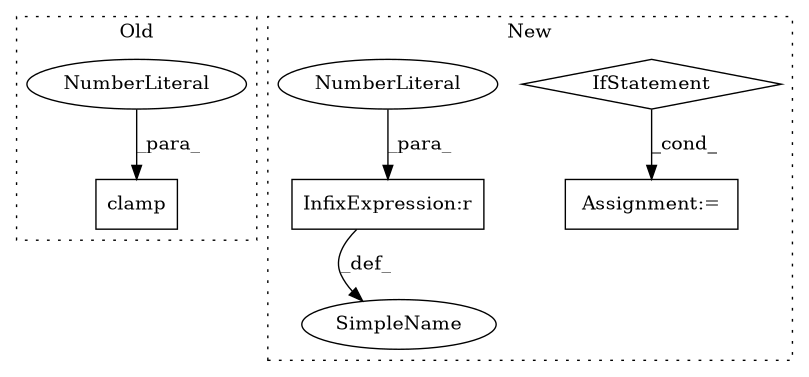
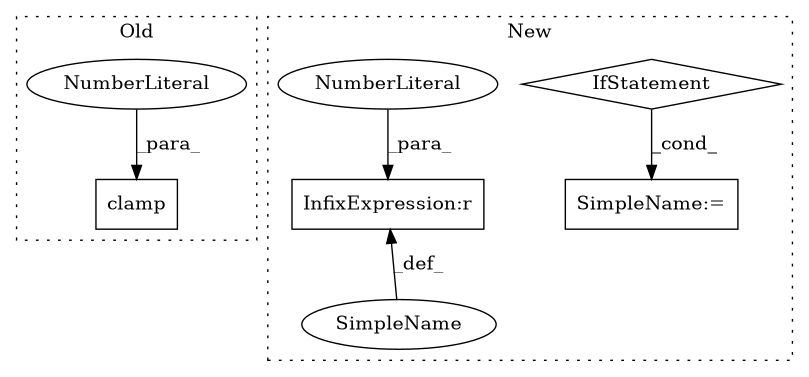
(652, 204) -> (652, 204)
(339, 260) -> (394, 271)
